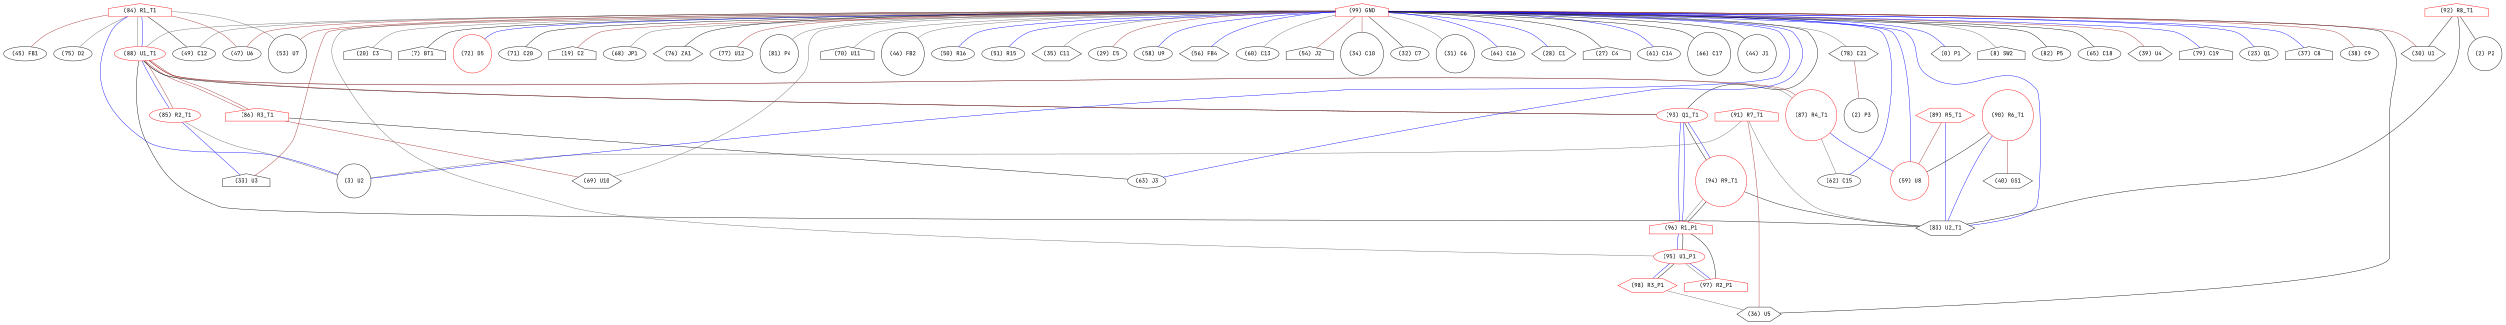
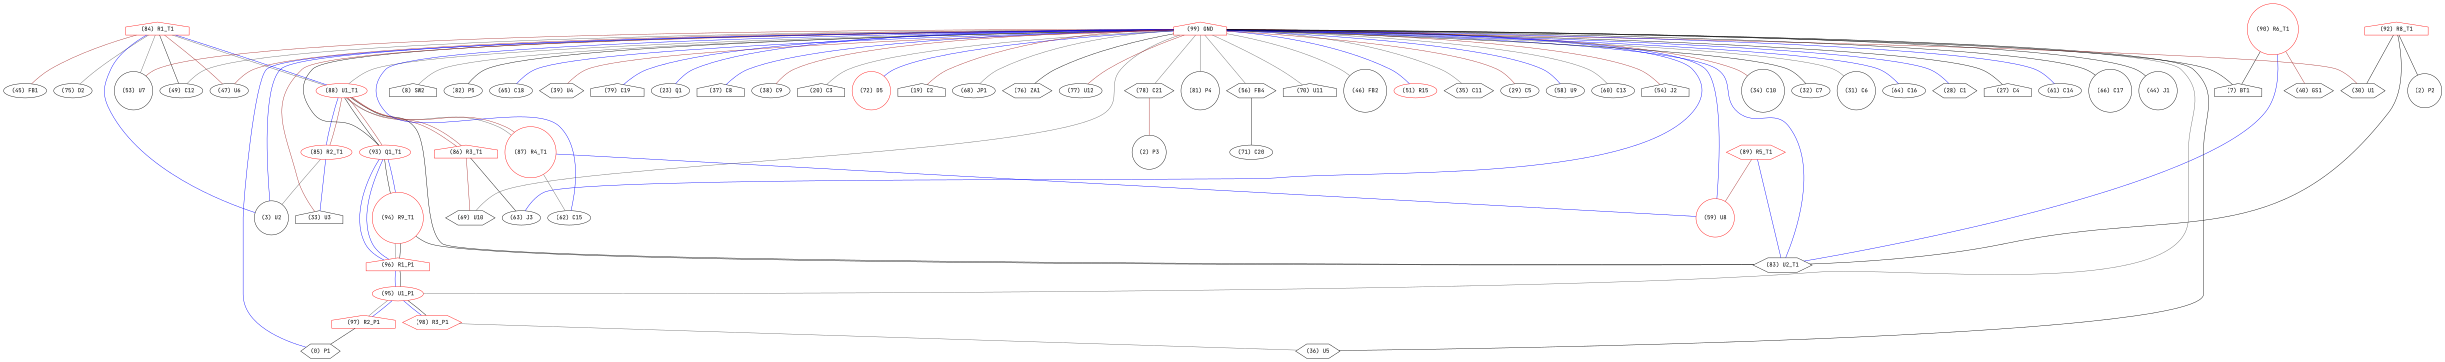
(928, 16) -> (1251, 121)
(1744, 17) -> (759, 46)
(1270, 20) -> (1225, 59)
(953, 54) -> none
(1003, 54) -> (1415, 91)
(1747, 115) -> none
(1959, 154) -> (2251, 68)
(1710, 252) -> (343, 336)
